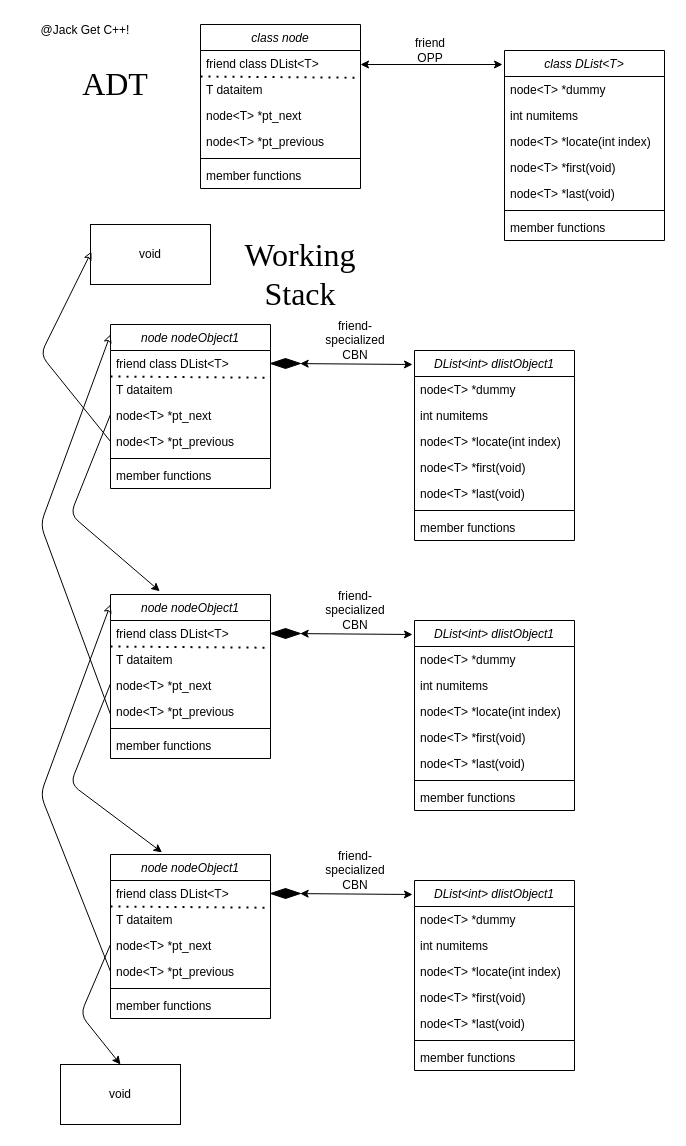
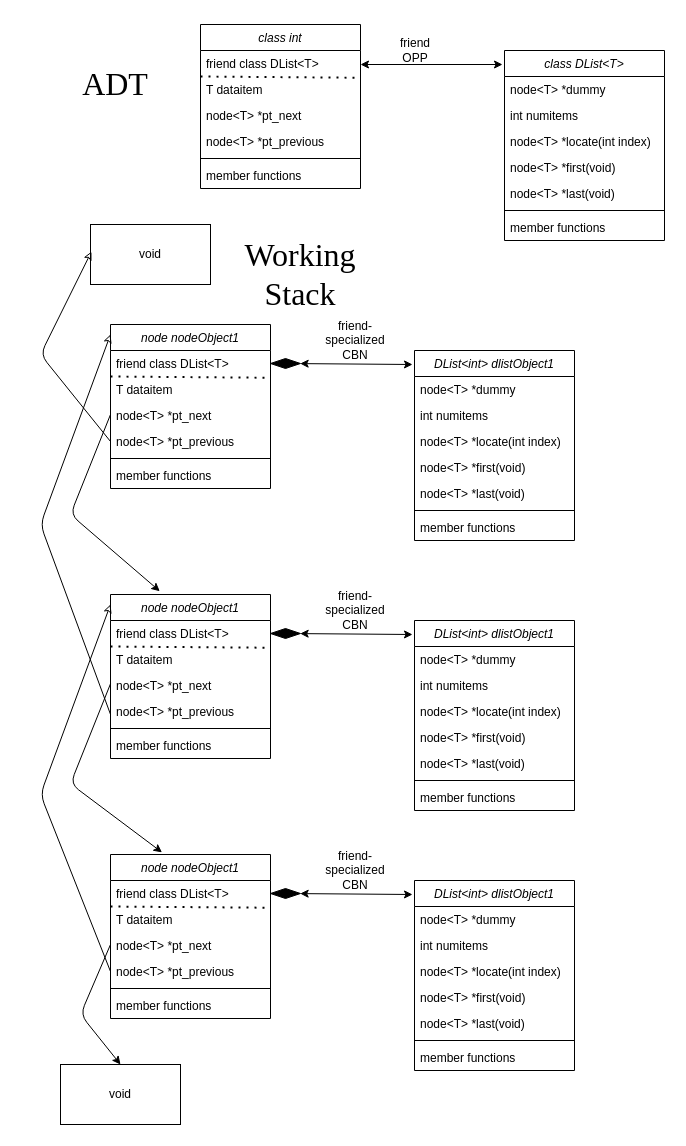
(86, 31) -> none
(280, 38) -> (280, 38)
(431, 51) -> (416, 51)
